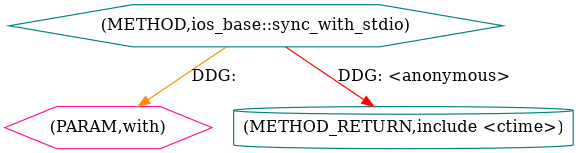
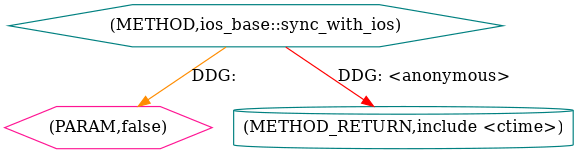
(256, 26) -> (256, 26)
(108, 128) -> (108, 128)
